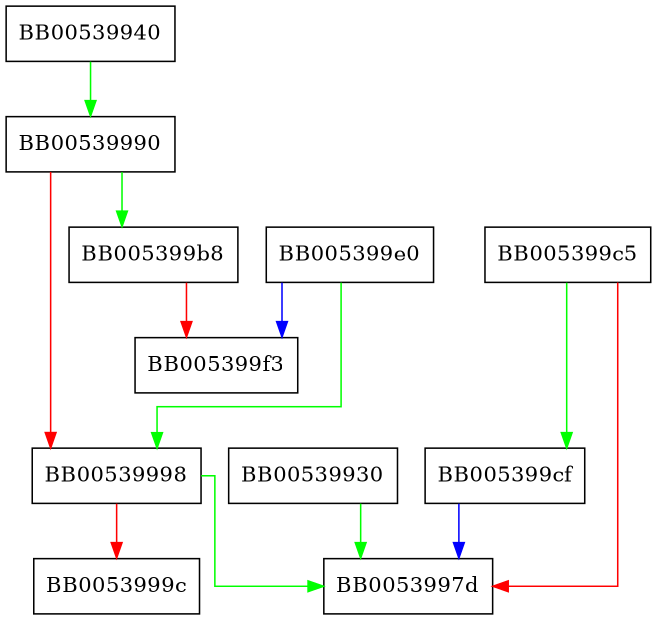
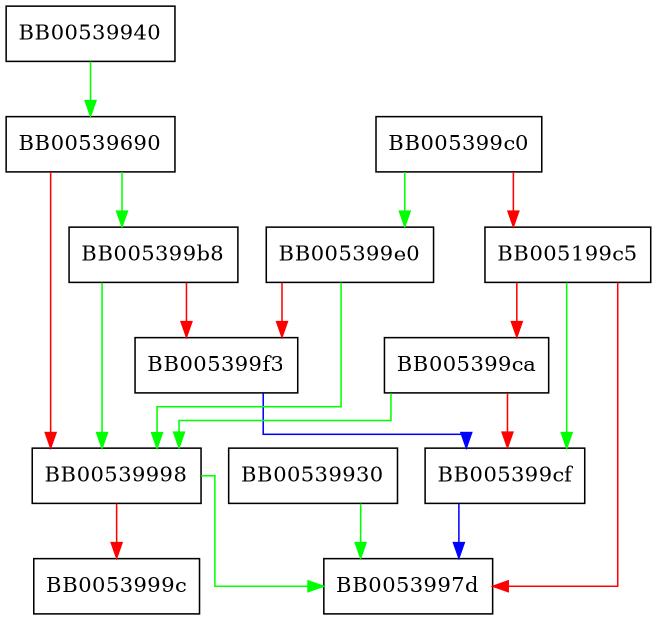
(91, 144) -> (91, 144)
none -> (459, 144)
(568, 255) -> (568, 255)
(282, 302) -> (282, 302)
none -> (102, 358)
none -> (467, 365)
none -> (345, 434)
